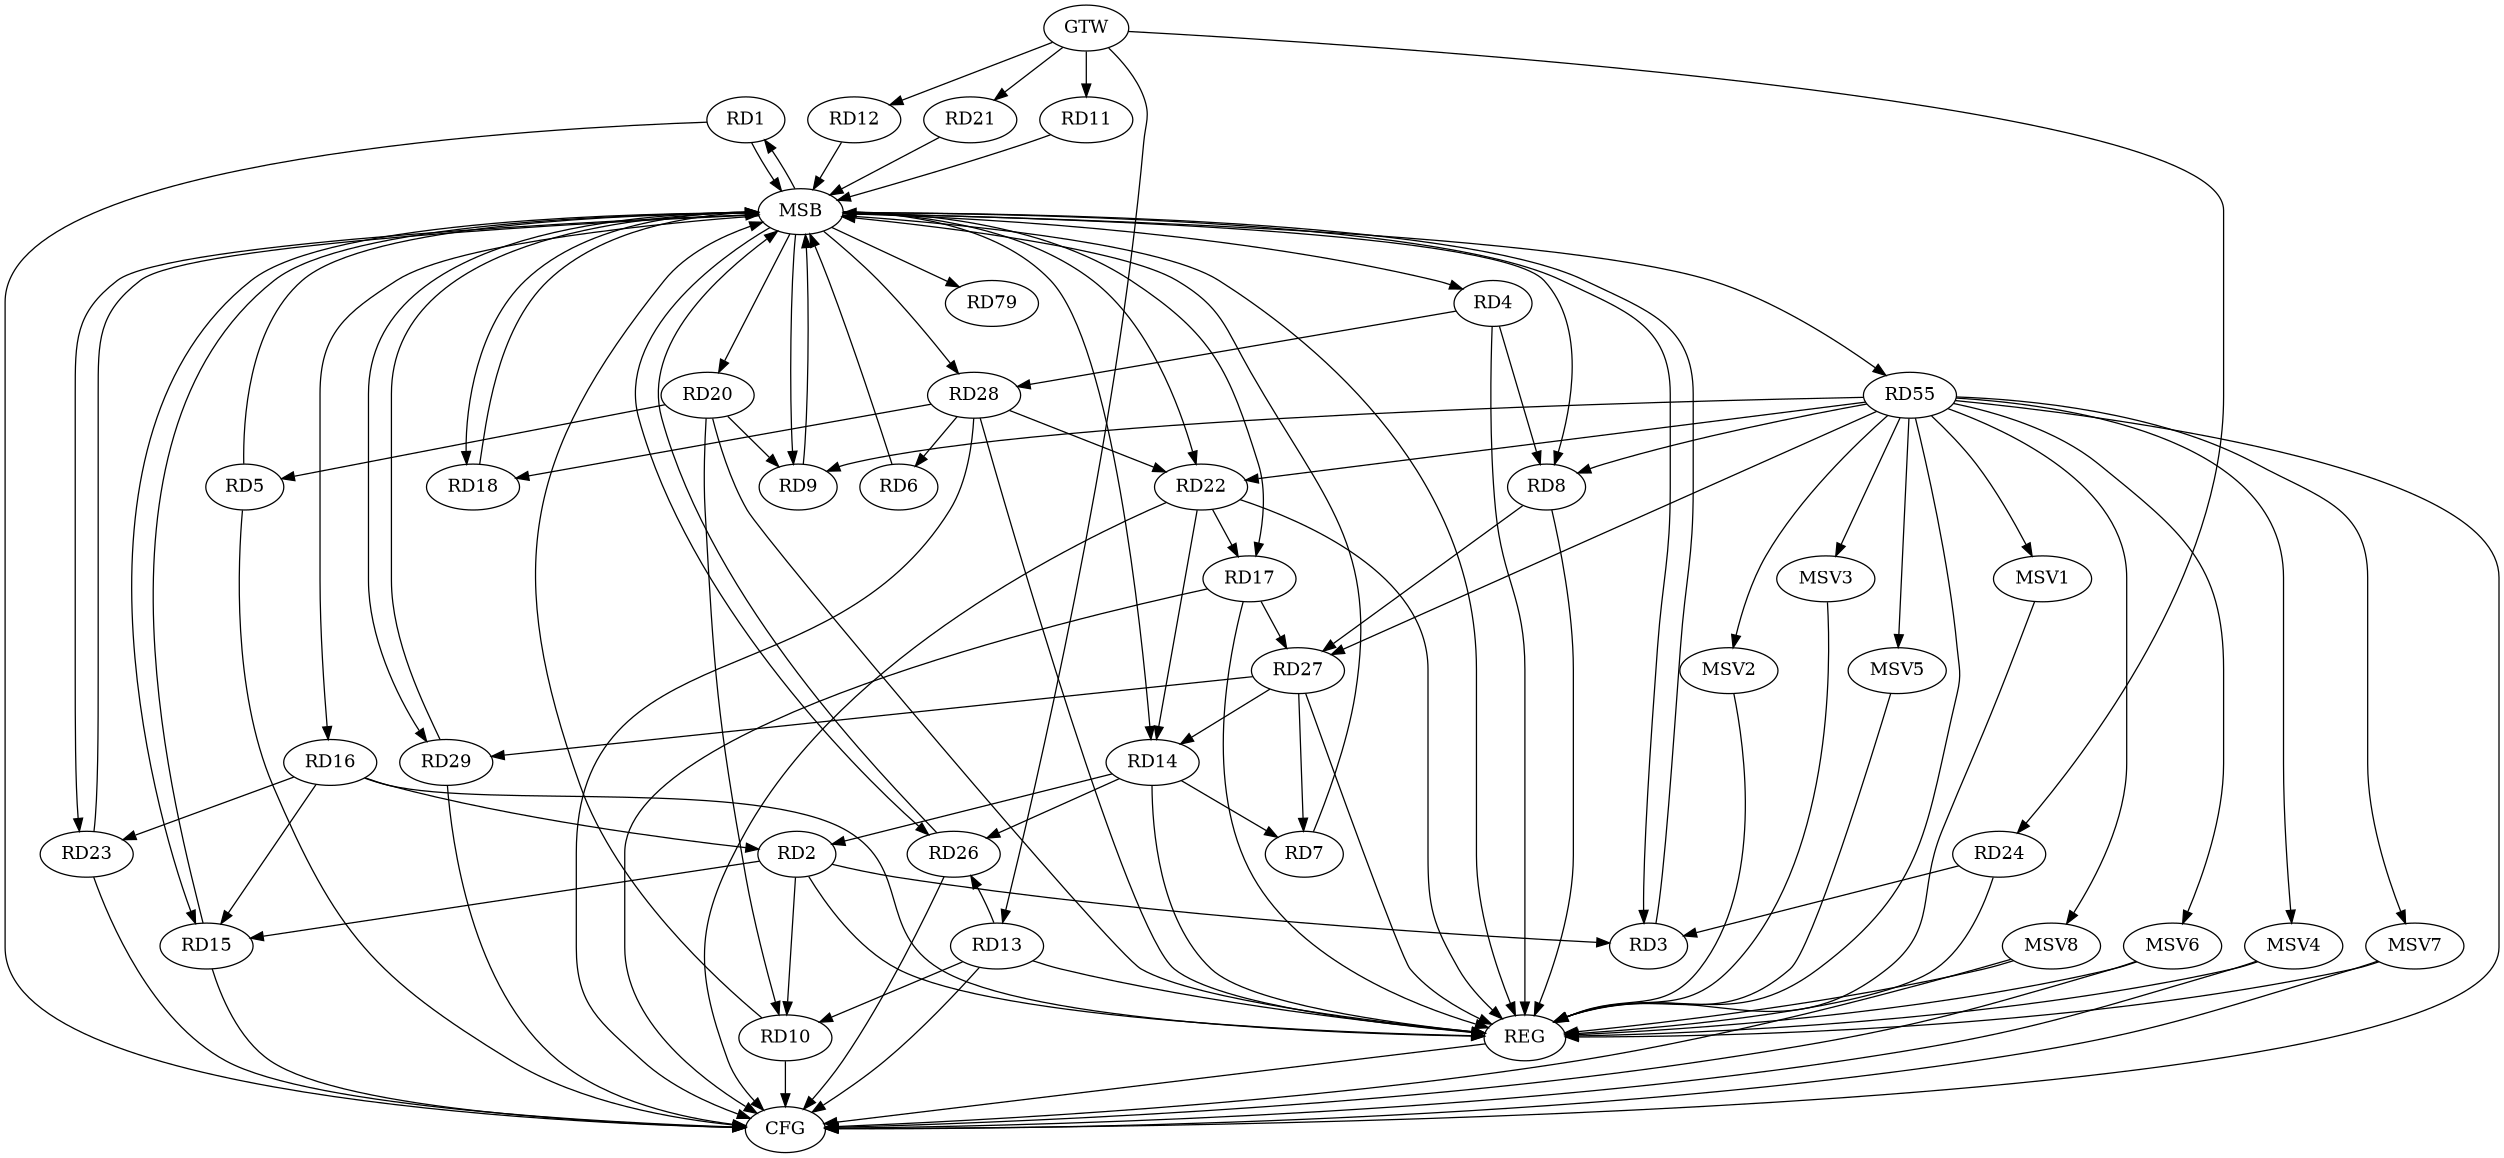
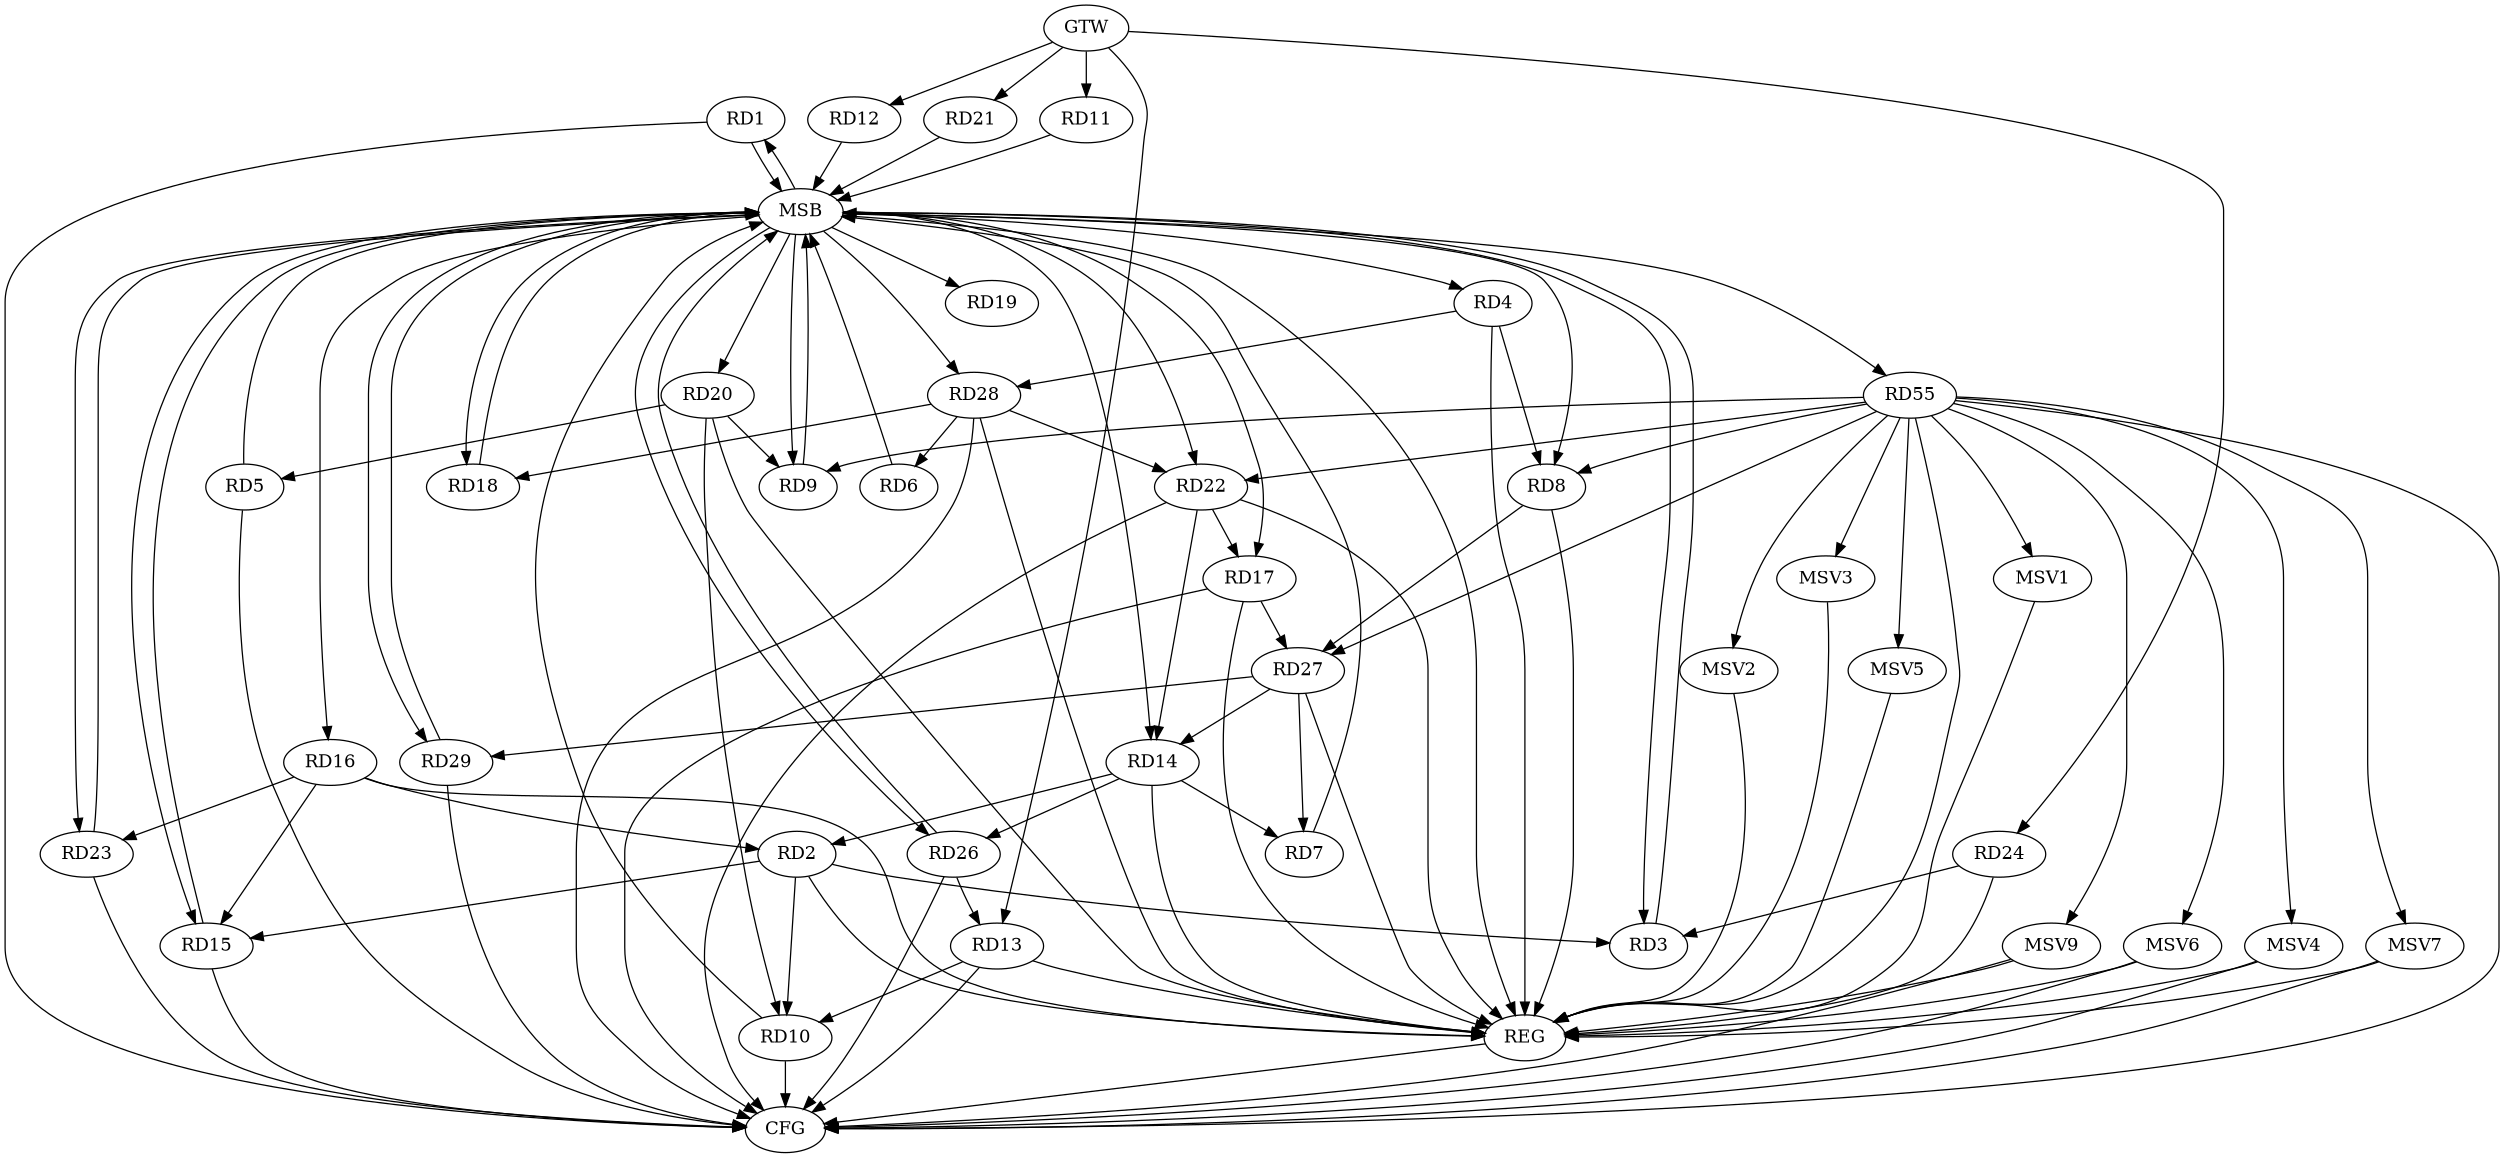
(992, 303) -> (992, 303)
(986, 905) -> (965, 896)
(2051, 946) -> (2051, 946)
